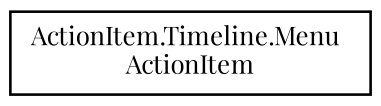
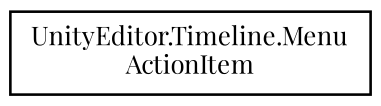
(190, 53) -> (190, 53)
